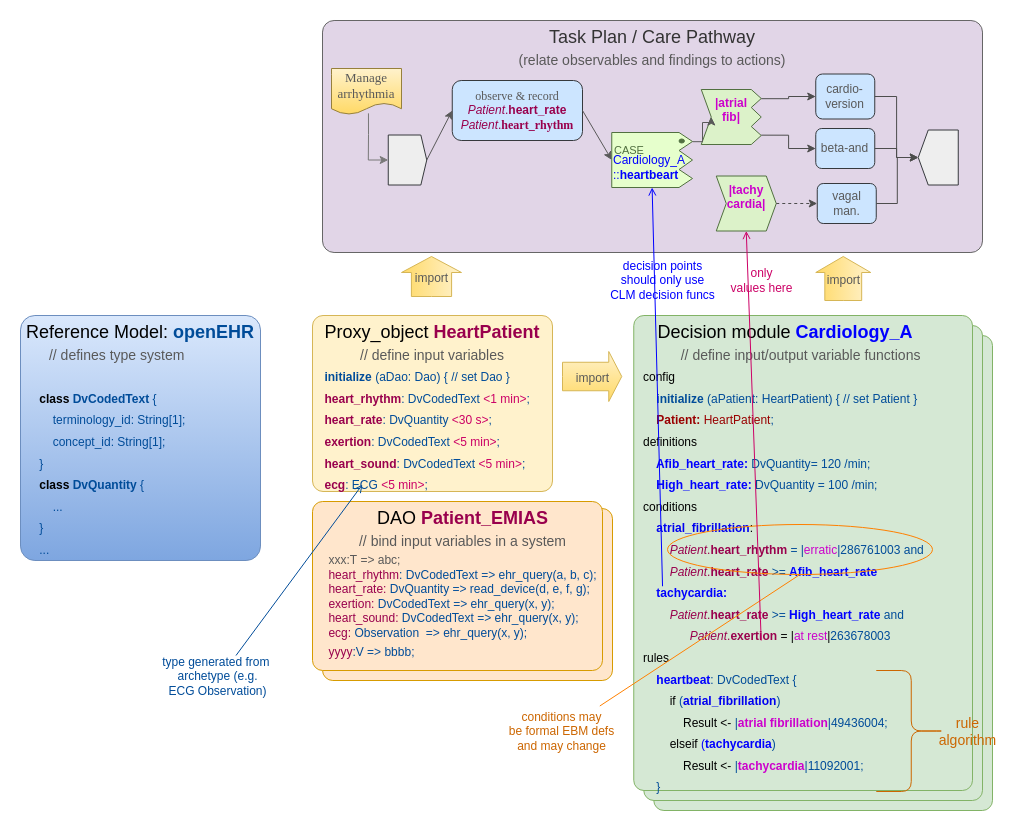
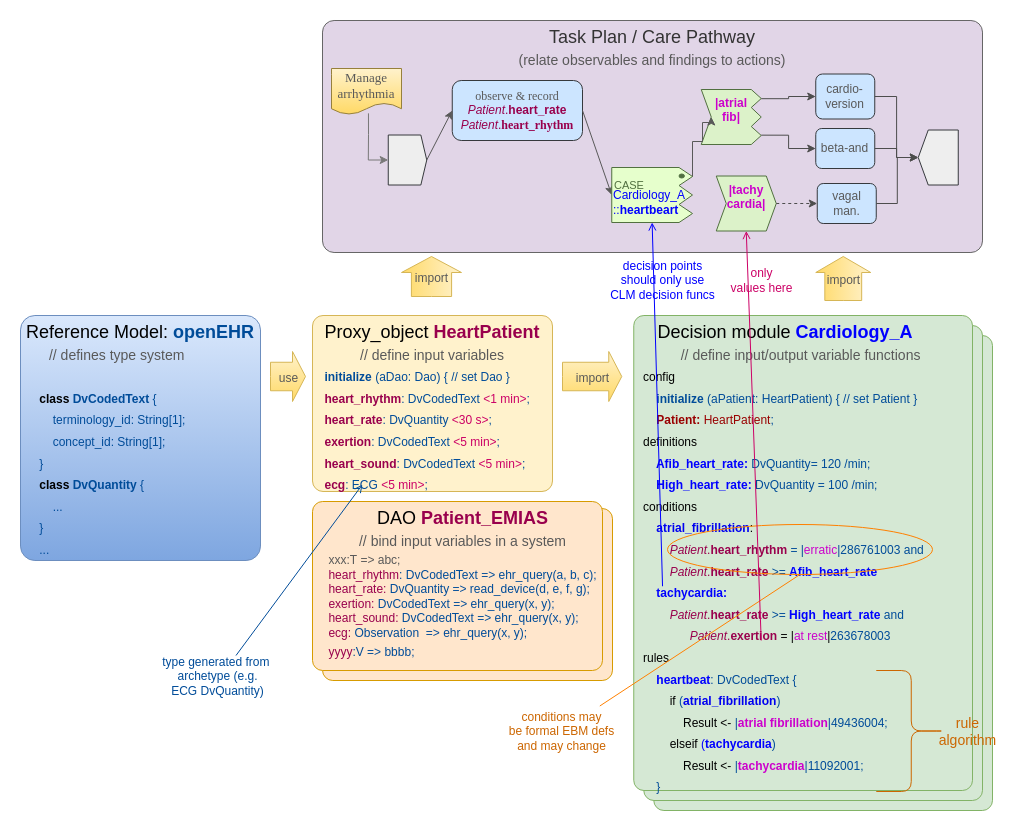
(652, 160) -> (652, 195)
none -> (288, 377)
(218, 677) -> (218, 677)
